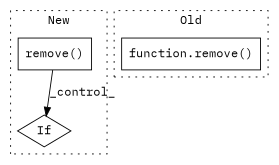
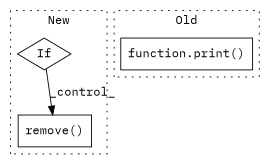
(191, 54) -> (187, 54)
(50, 89) -> (49, 88)
